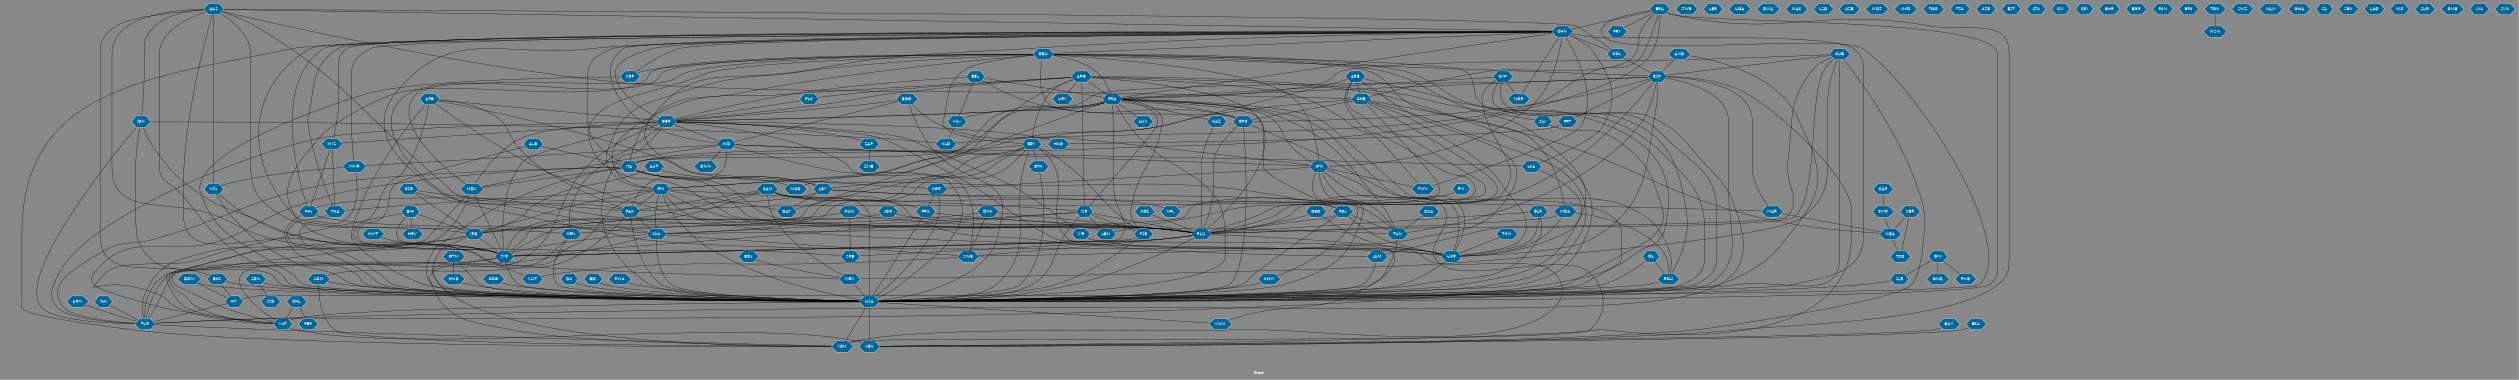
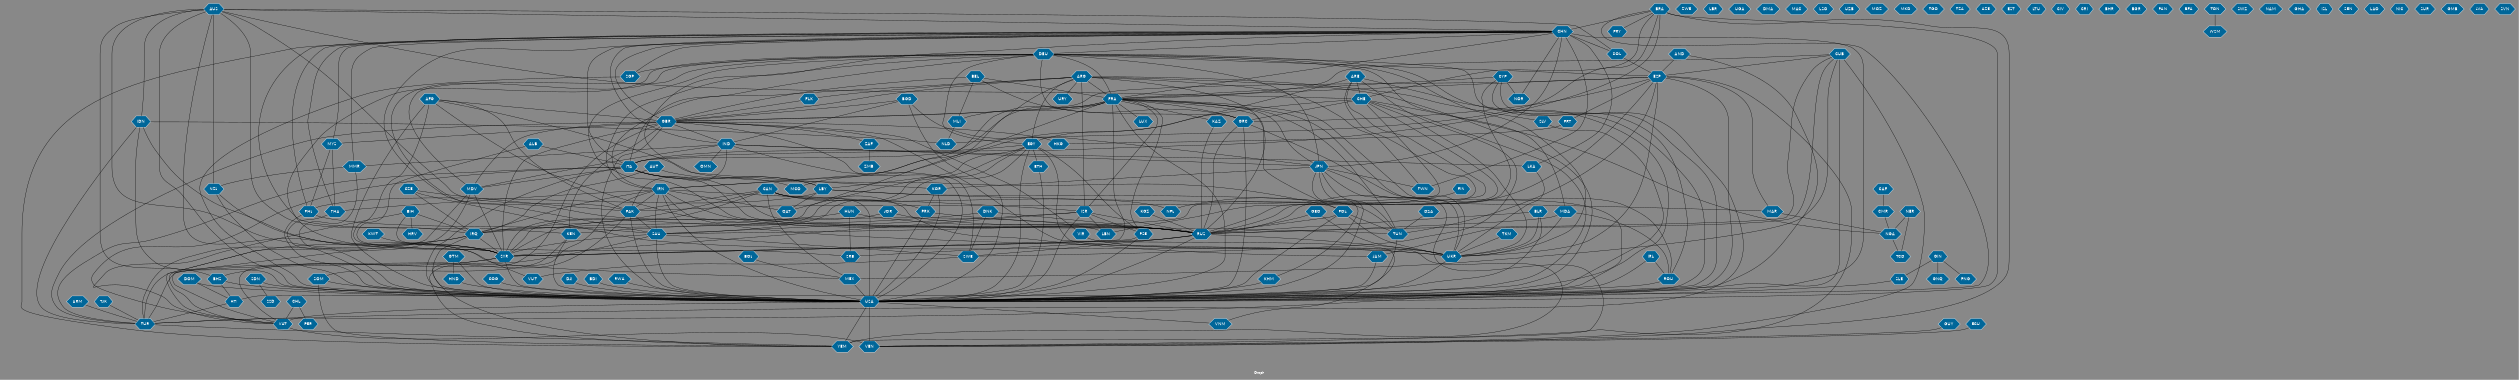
(288, 263) -> (360, 264)
(1416, 289) -> (1511, 216)
